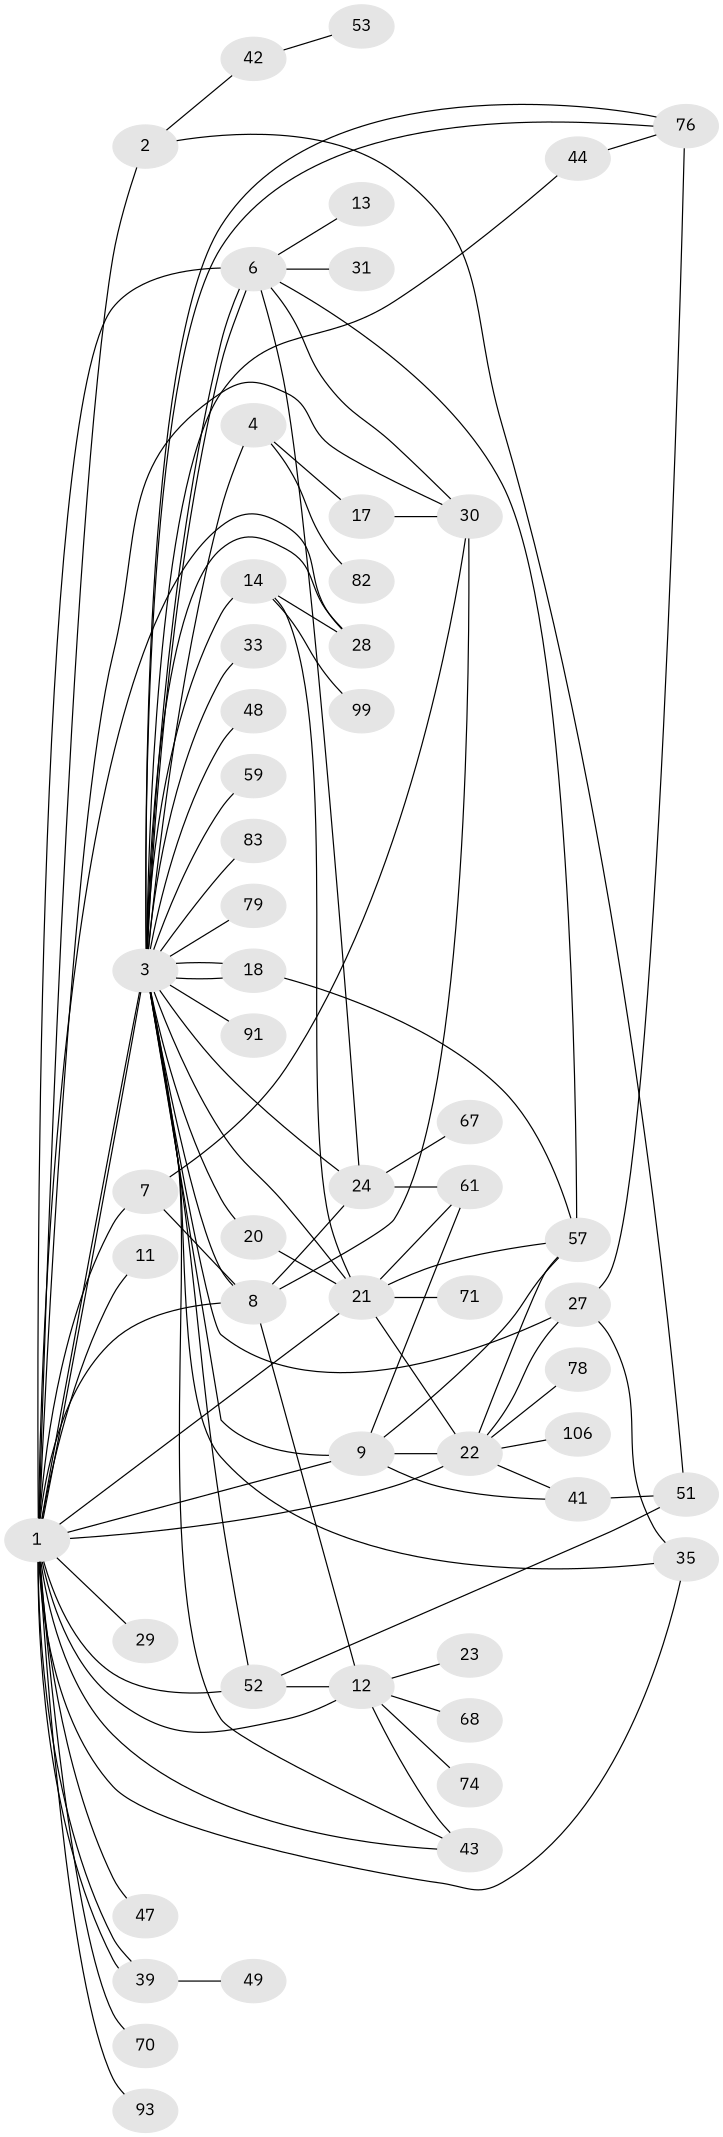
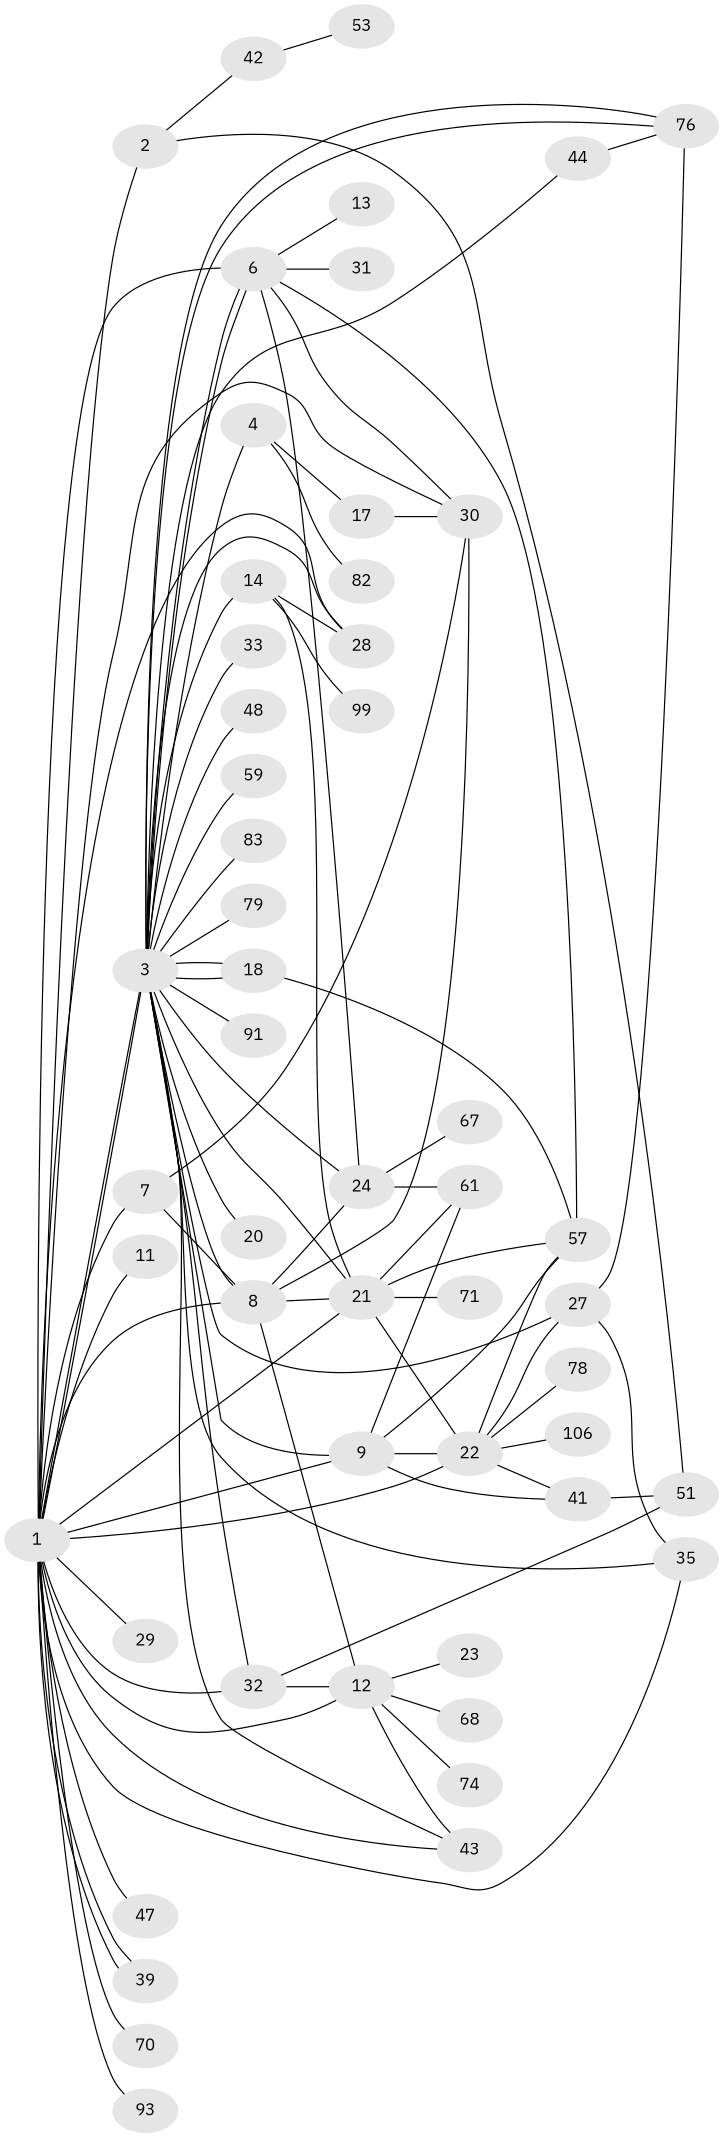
(305, 1266) -> (308, 1300)
(253, 1687) -> (253, 1687)
(253, 1981) -> none
